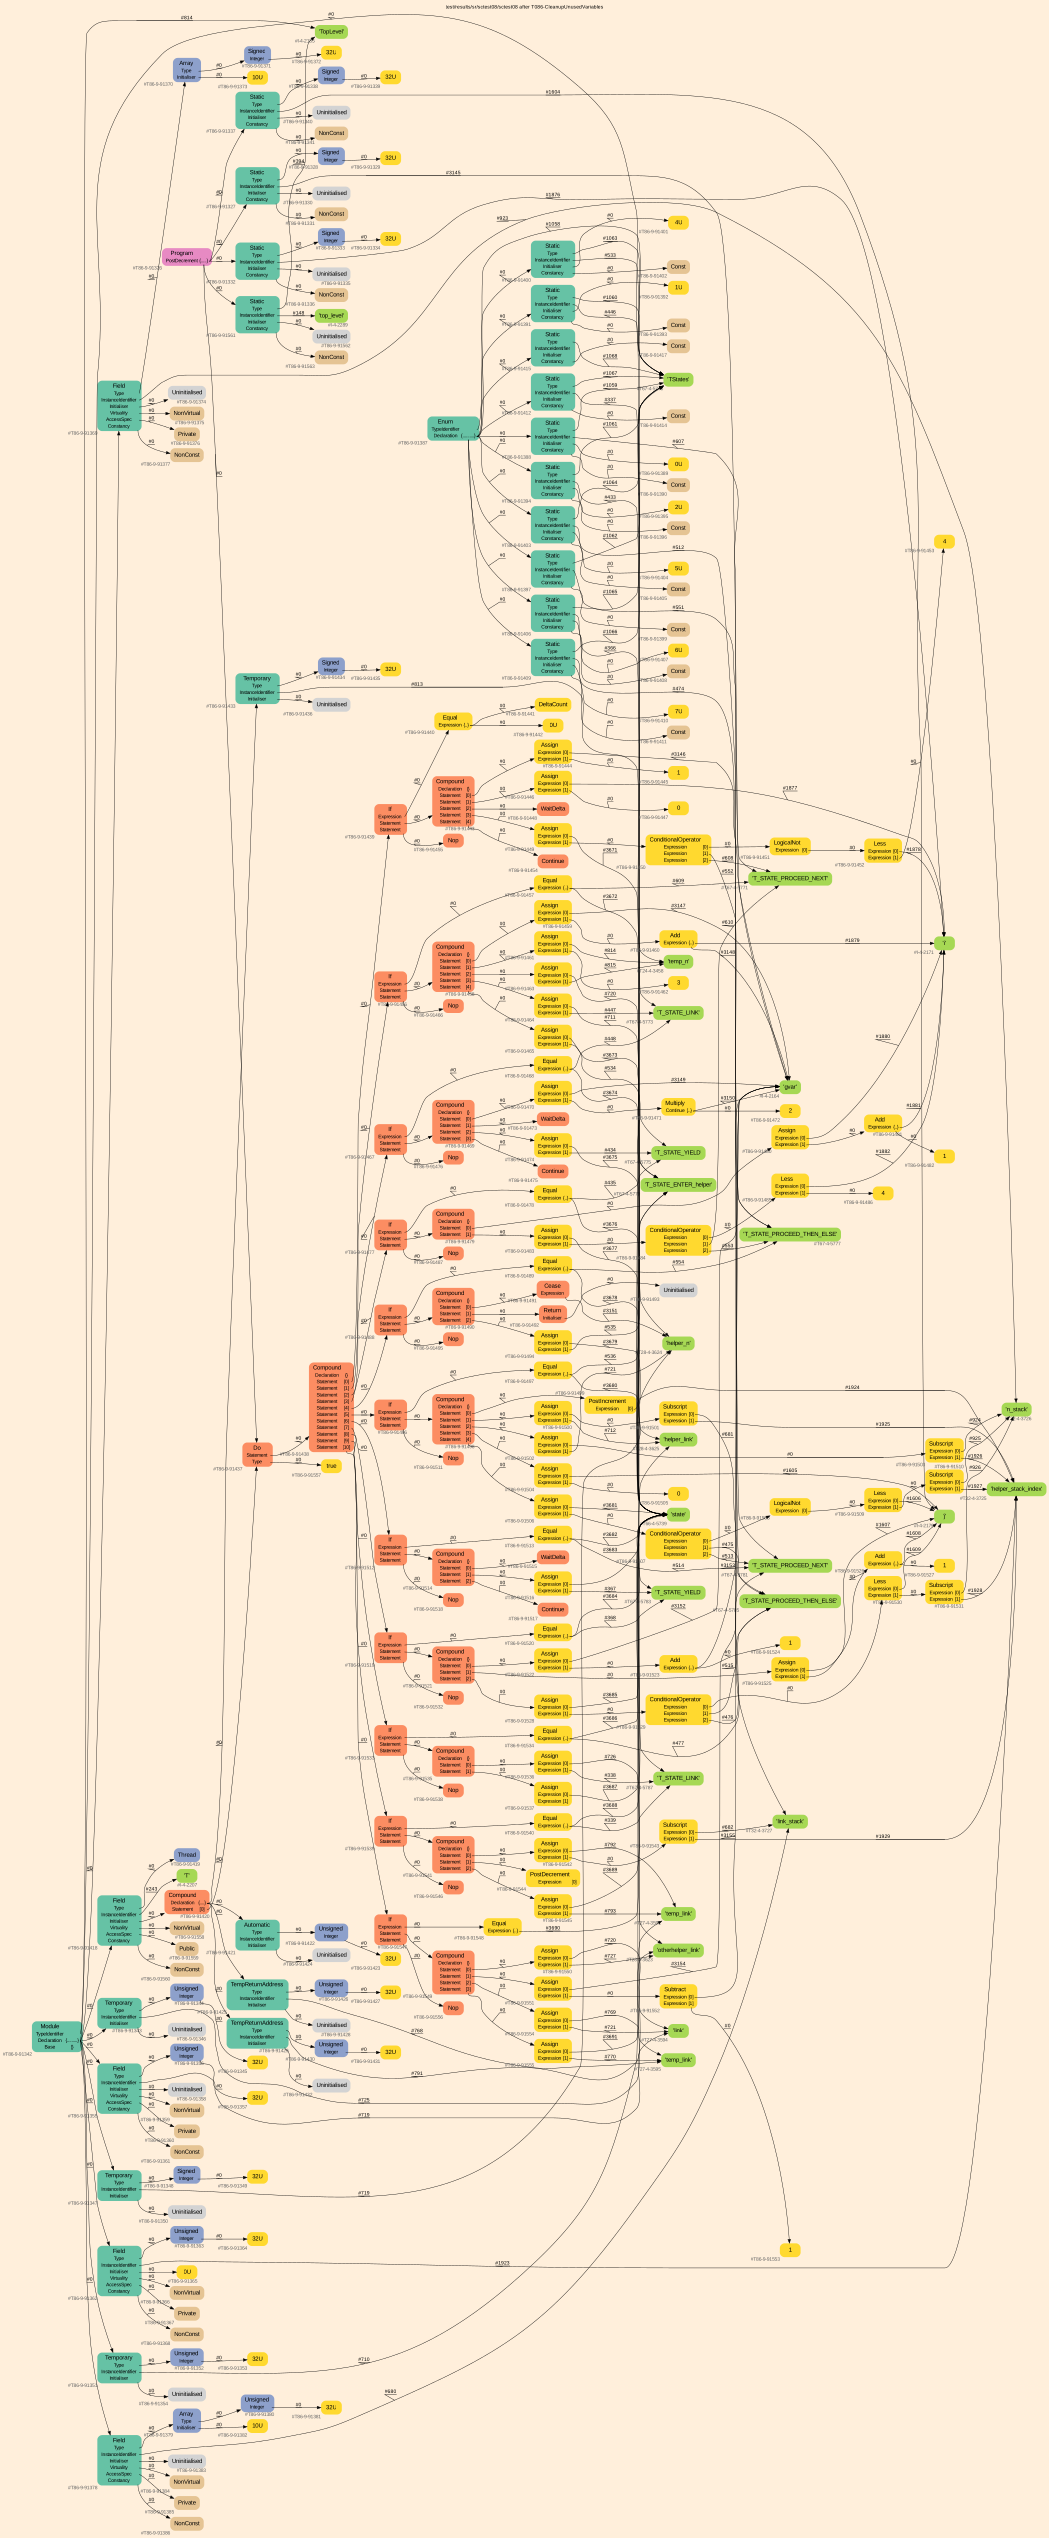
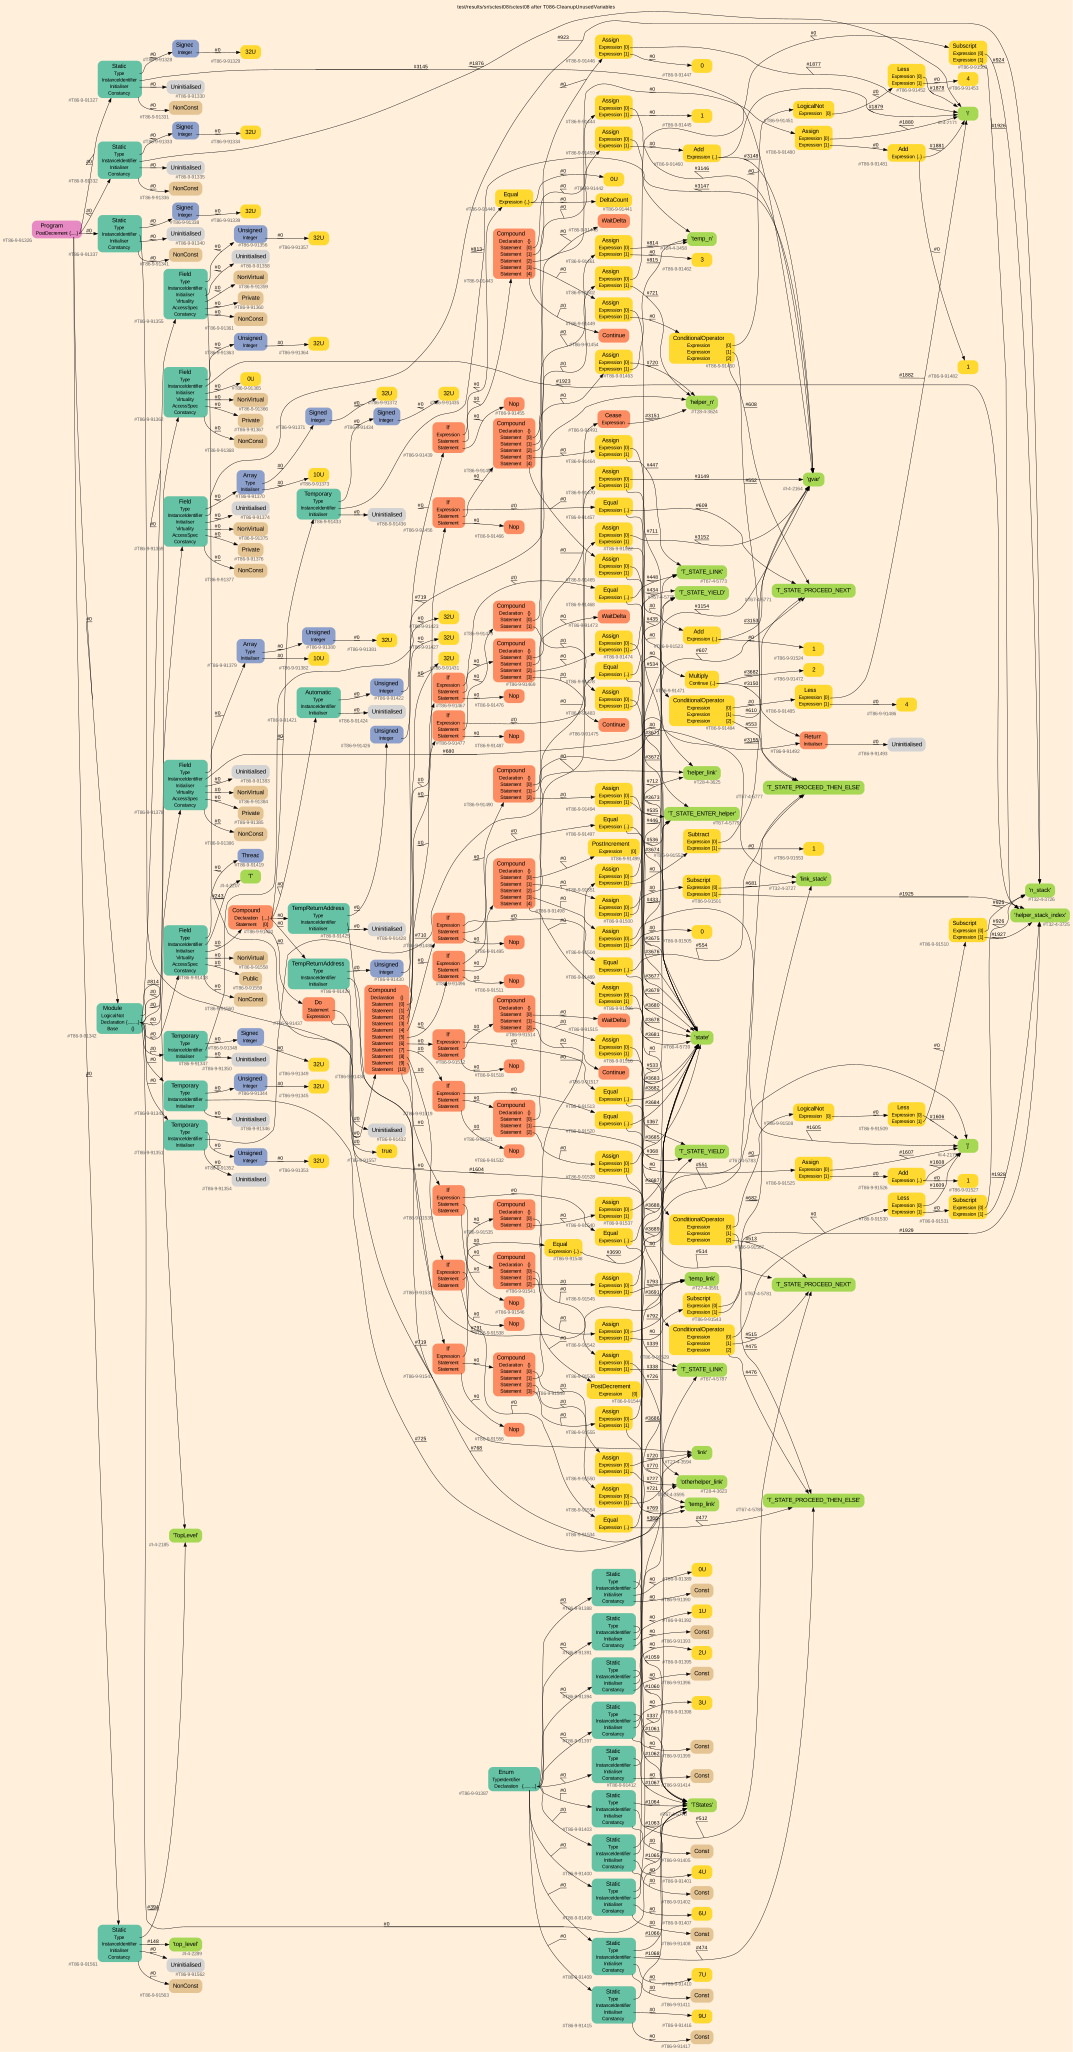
(548, 232) -> none
(678, 569) -> none
(232, 851) -> (87, 619)
(732, 1102) -> (757, 696)
(728, 1108) -> (751, 672)
(842, 1390) -> none
(257, 1462) -> (318, 1017)
none -> (702, 1703)
none -> (702, 2016)
(50, 2034) -> (113, 1016)
